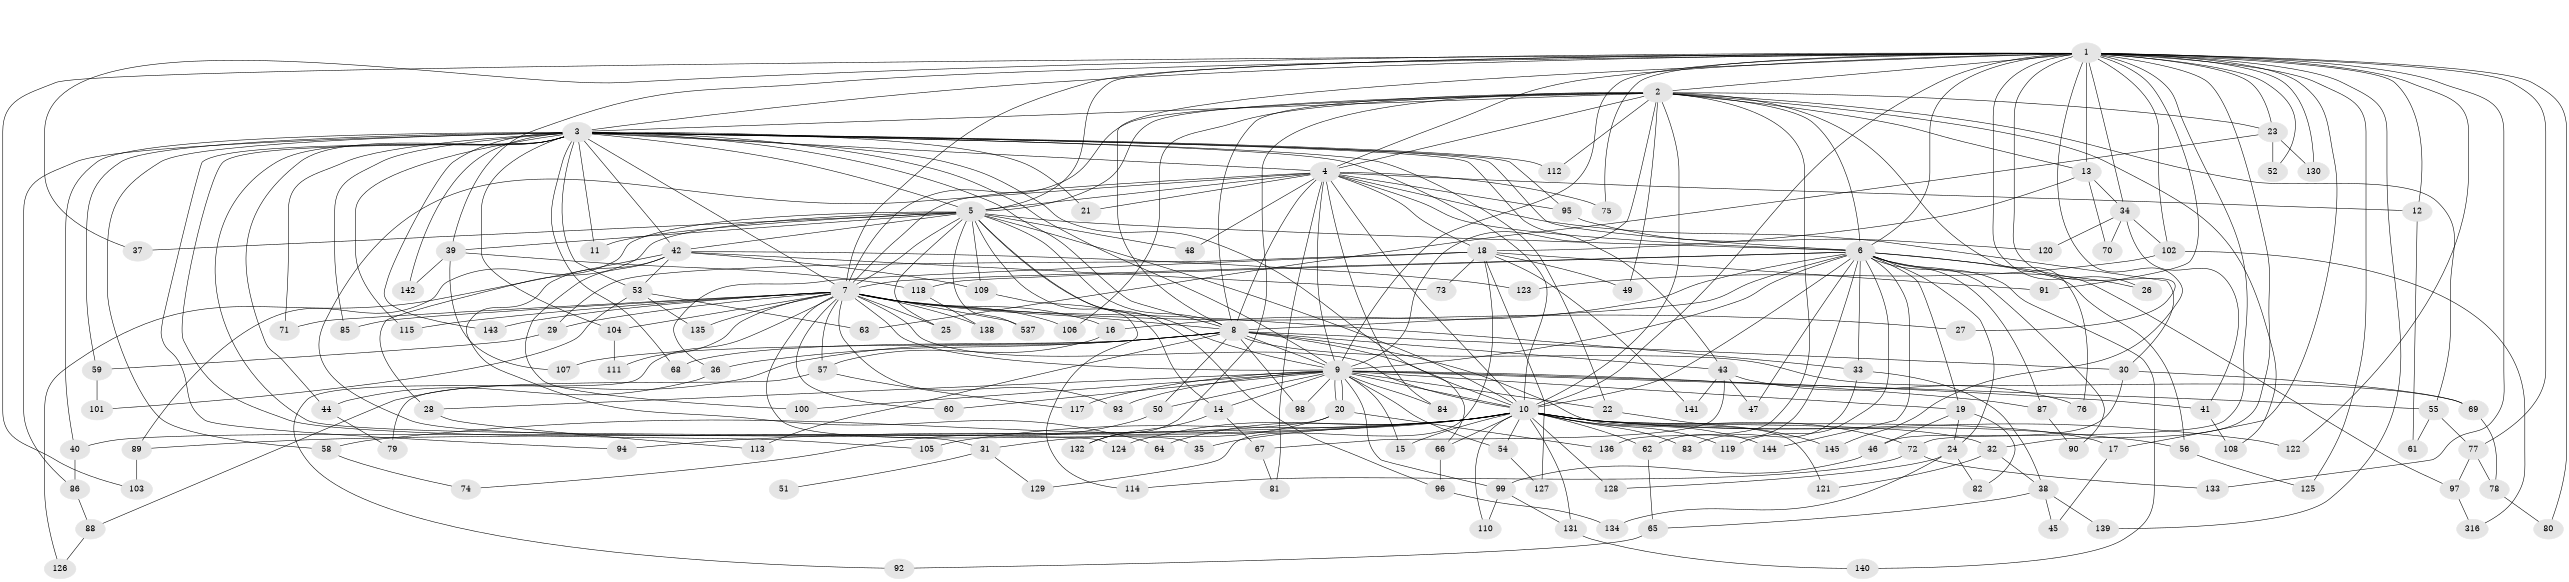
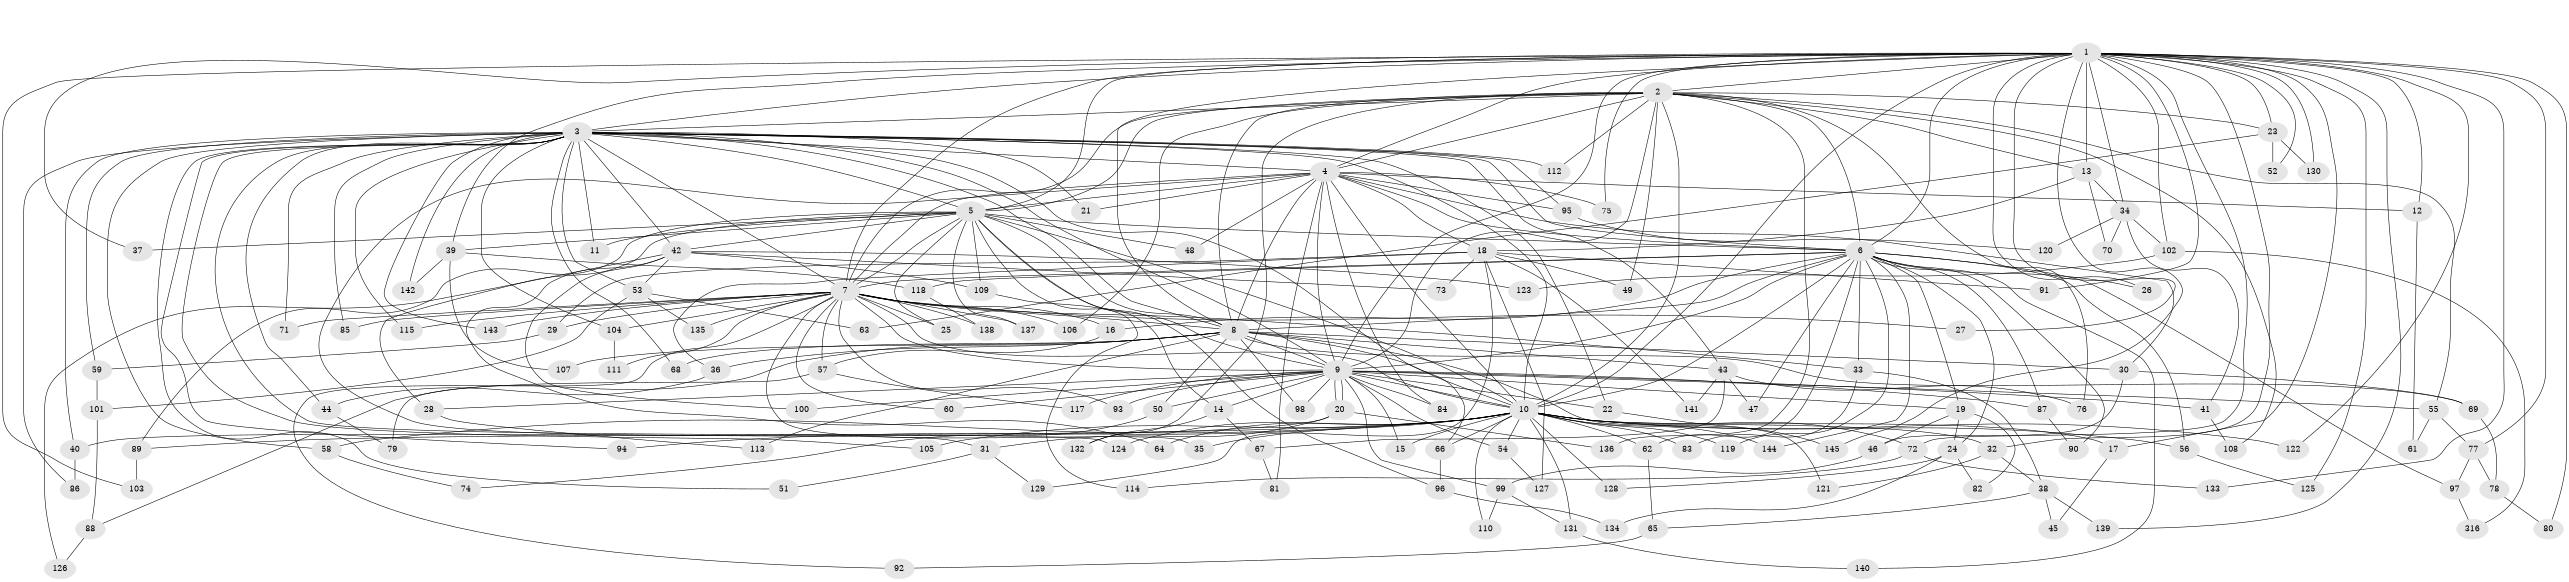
(1028, 331) -> (1028, 331)
none -> (163, 372)
(83, 509) -> (97, 470)
